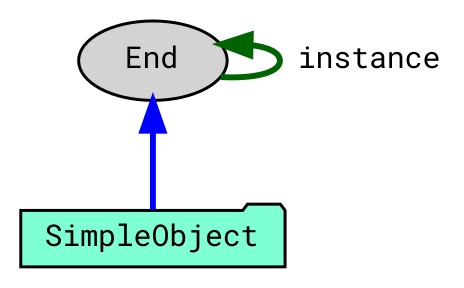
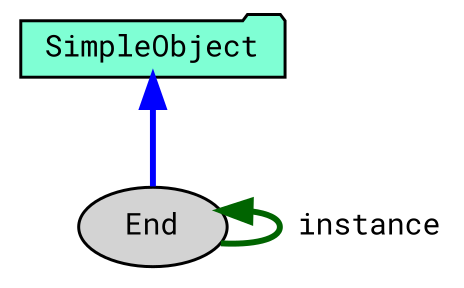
(153, 170) -> (153, 147)
